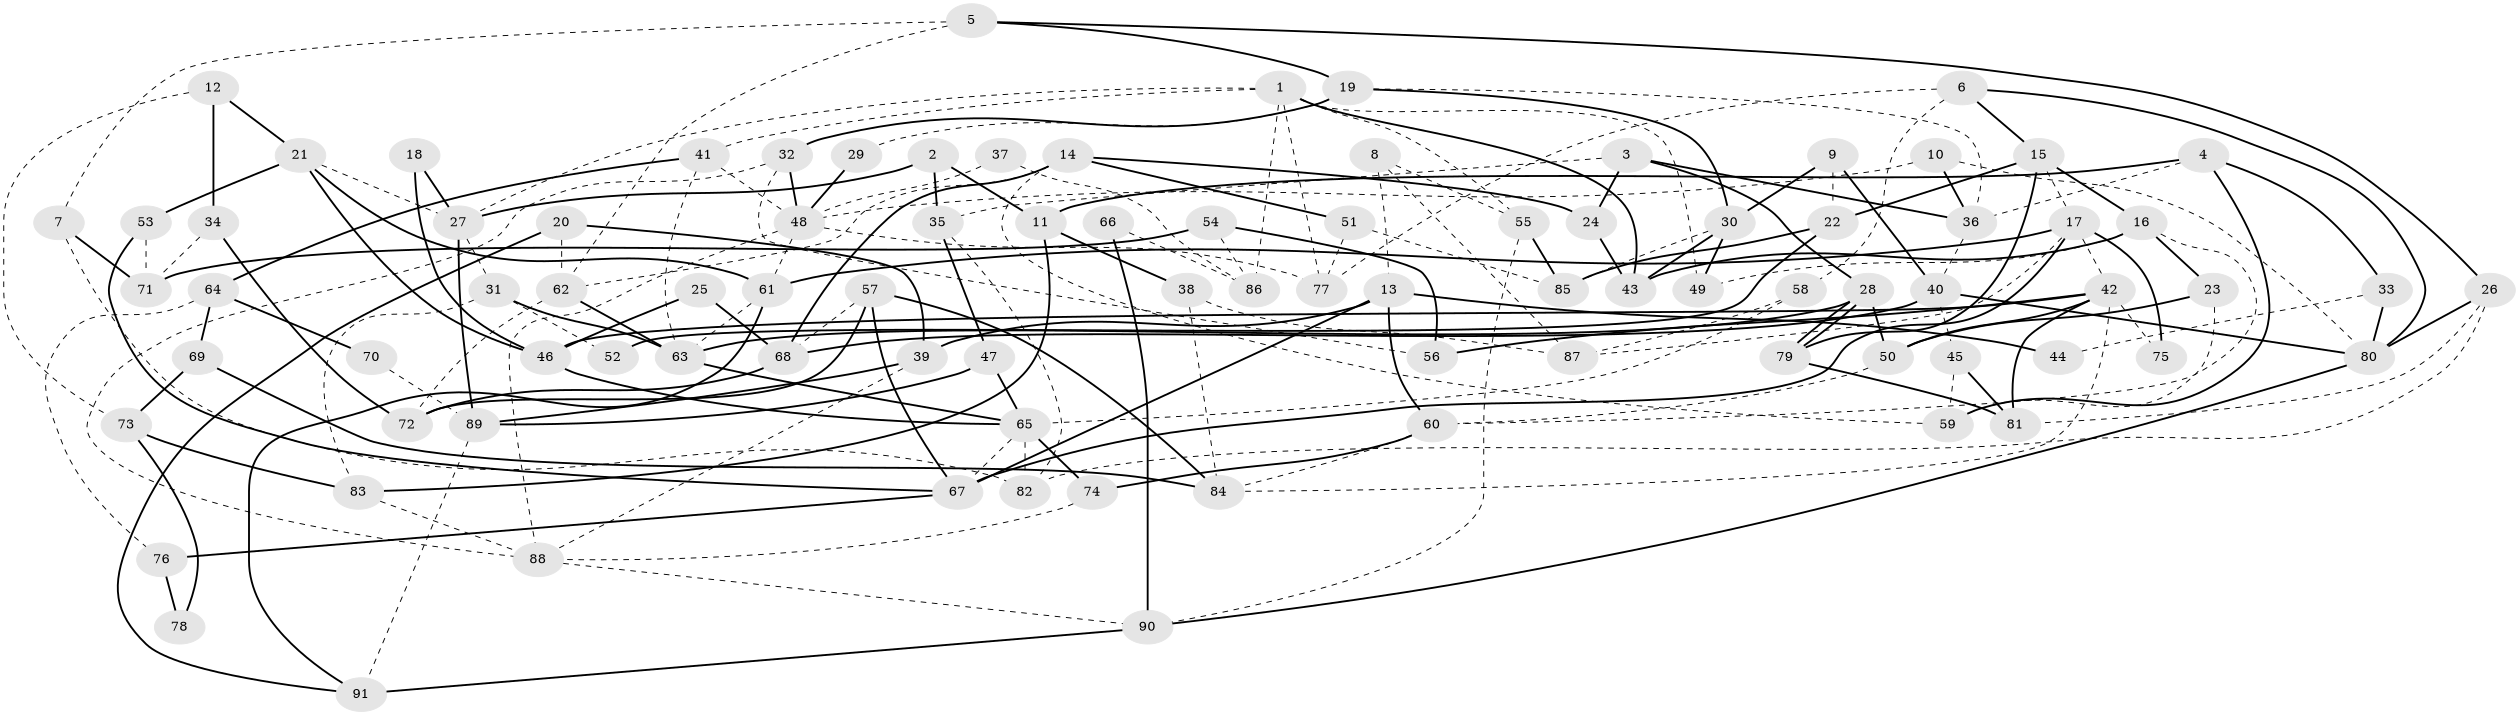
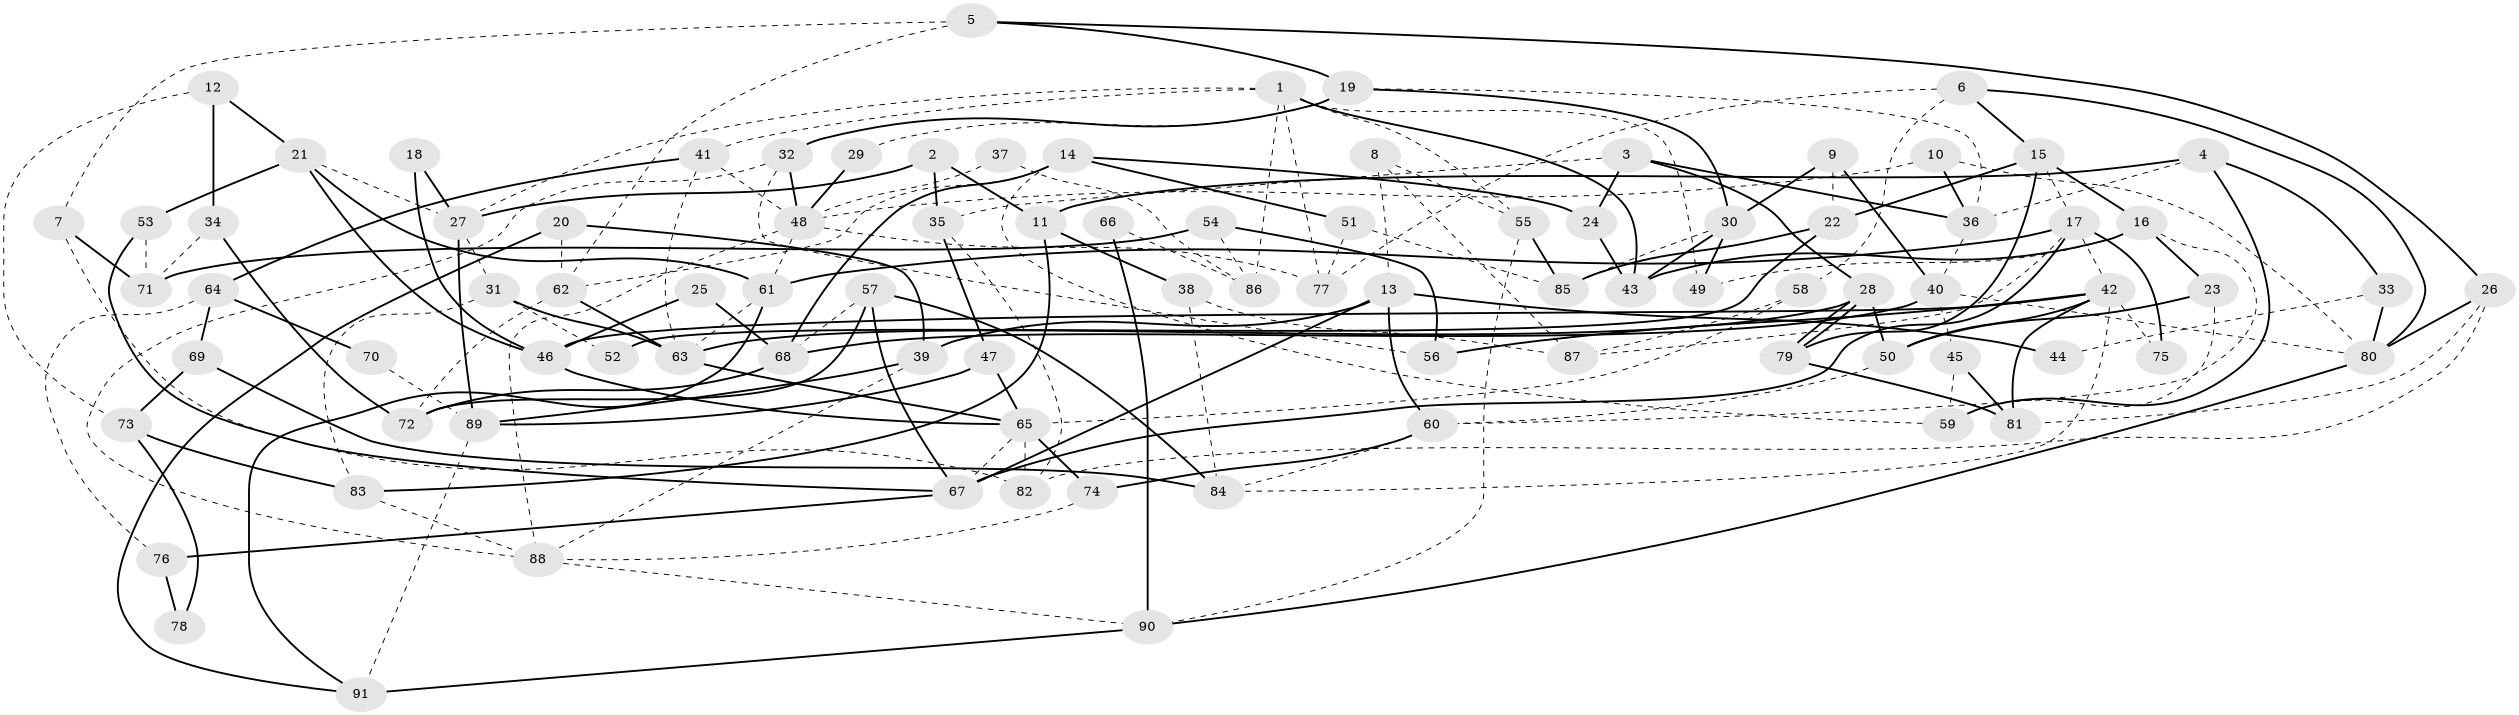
(2153, 324) -> (2153, 324)
